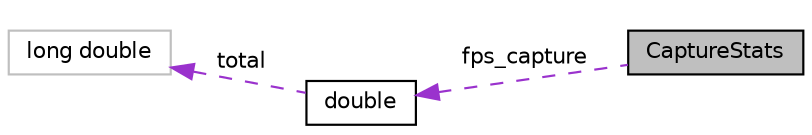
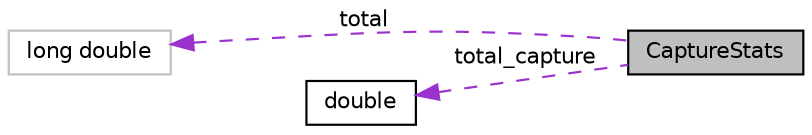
(522, 58) -> (522, 58)
(249, 82) -> (411, 32)
